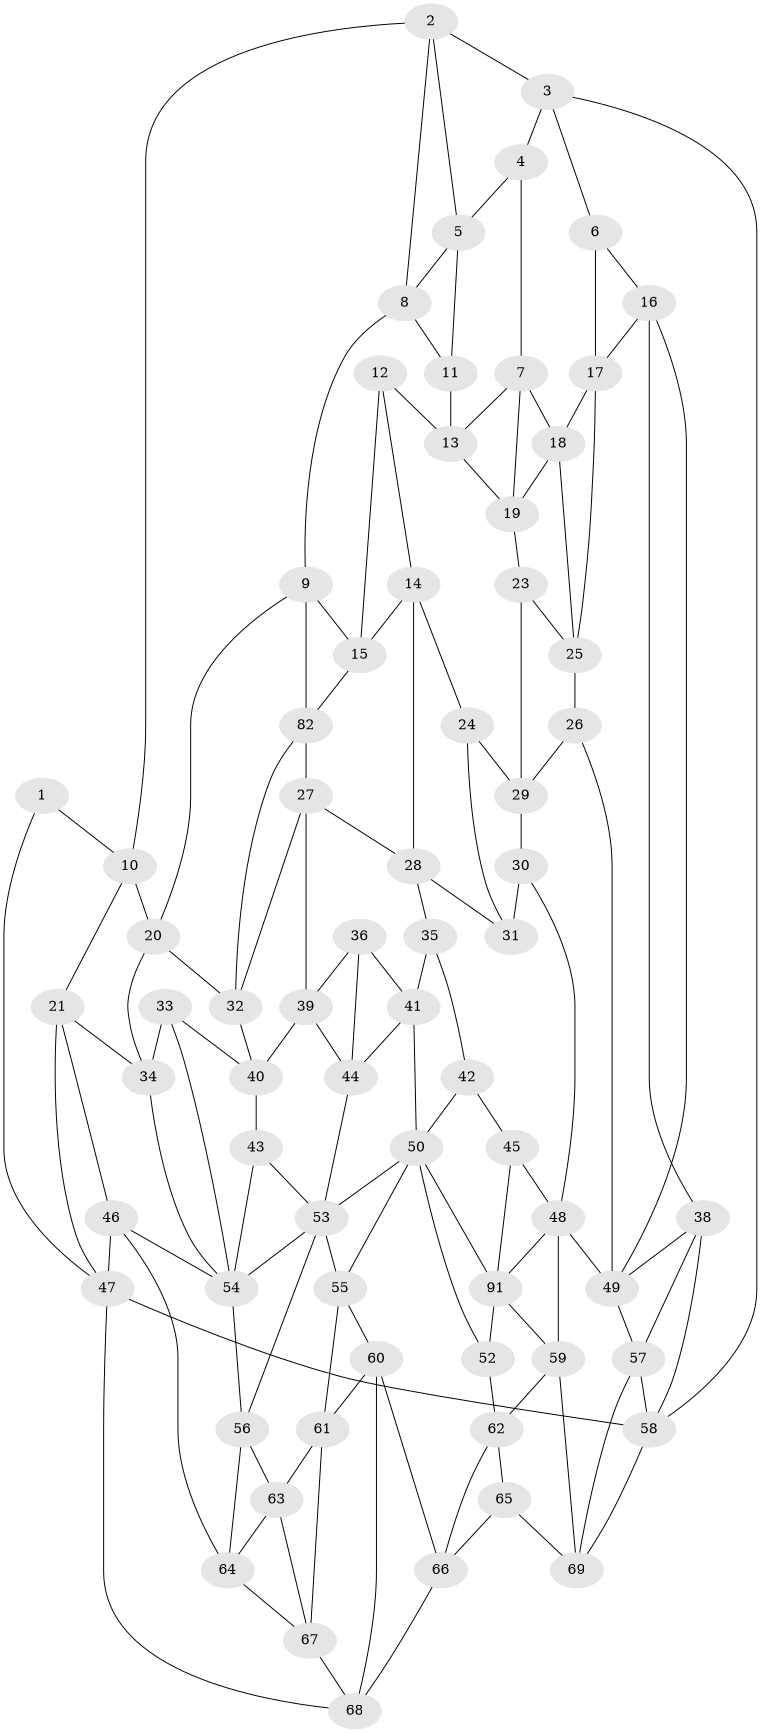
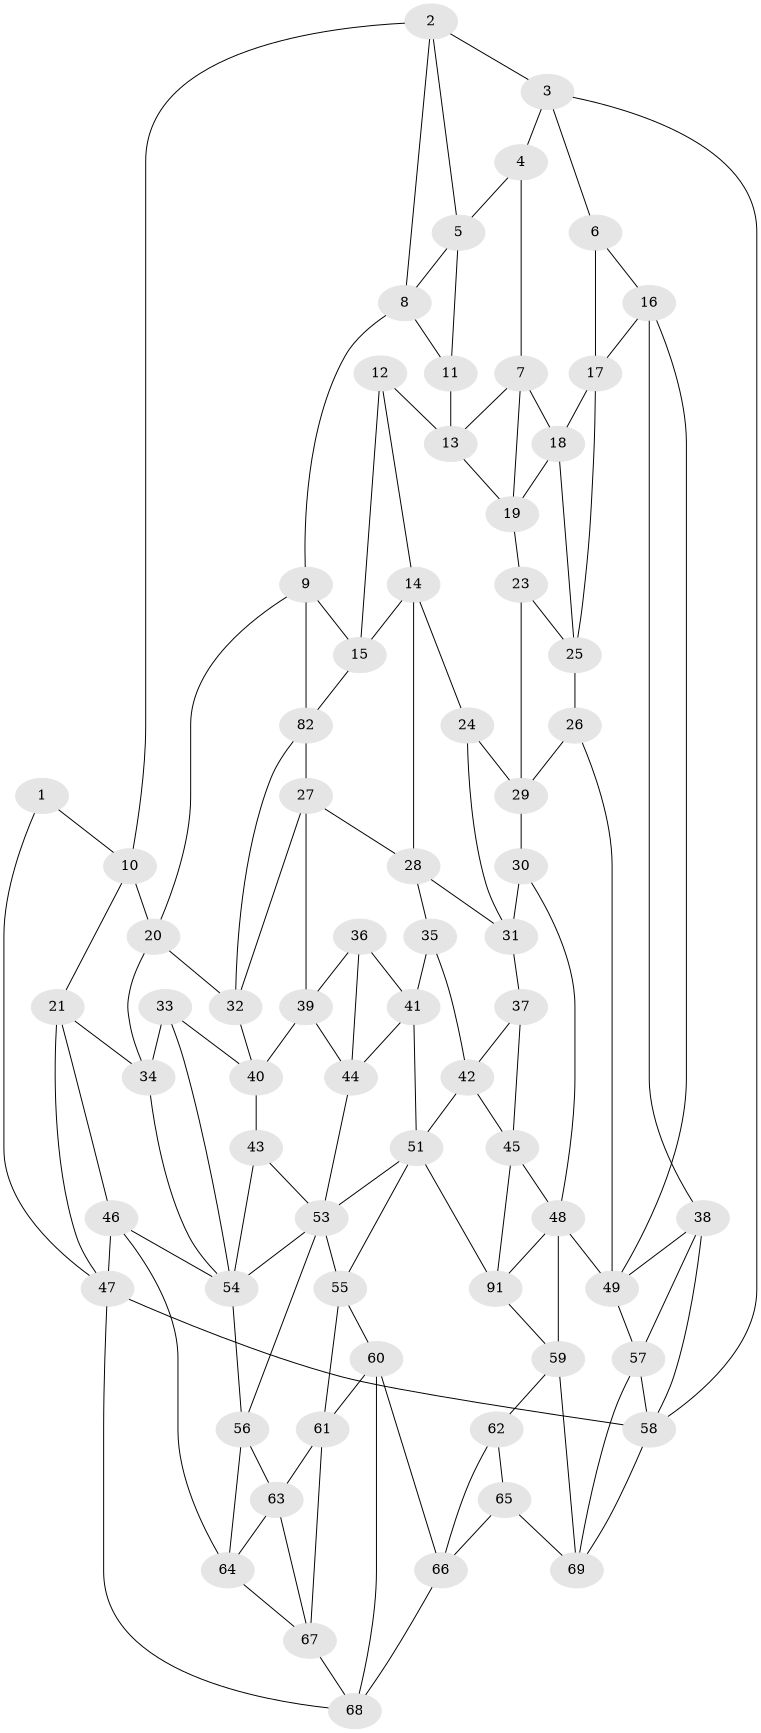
none -> (521, 1007)
(417, 1148) -> (417, 1148)
(488, 1359) -> none
